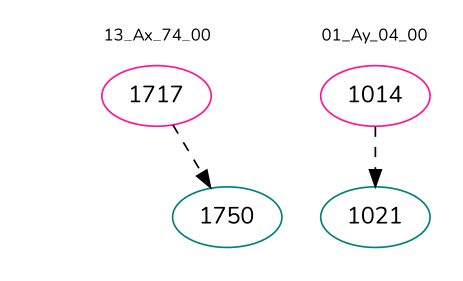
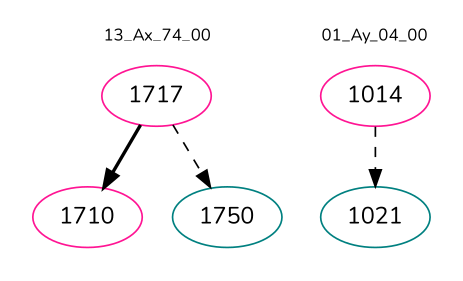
none -> (88, 217)
